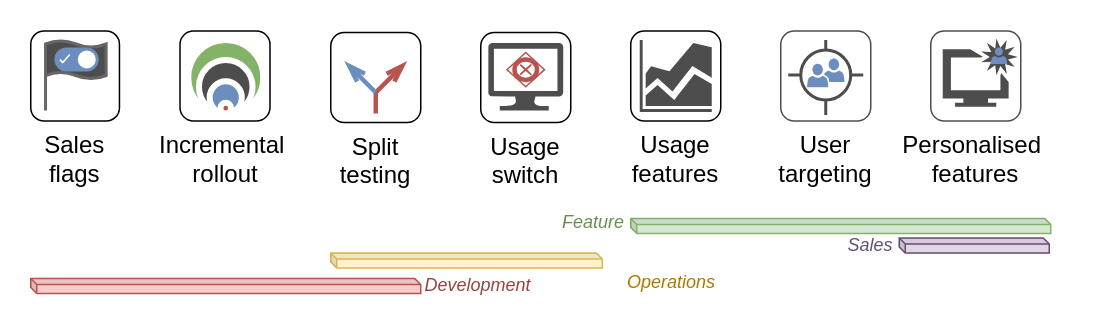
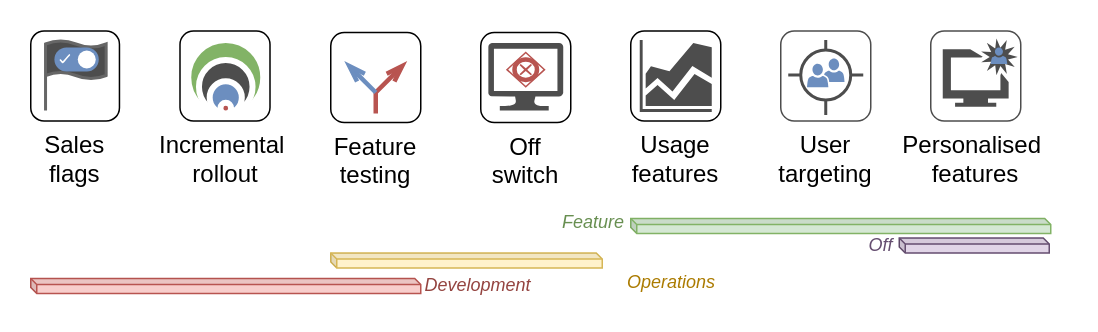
(376, 162) -> (376, 176)
(526, 162) -> (526, 162)
(870, 245) -> (878, 245)
